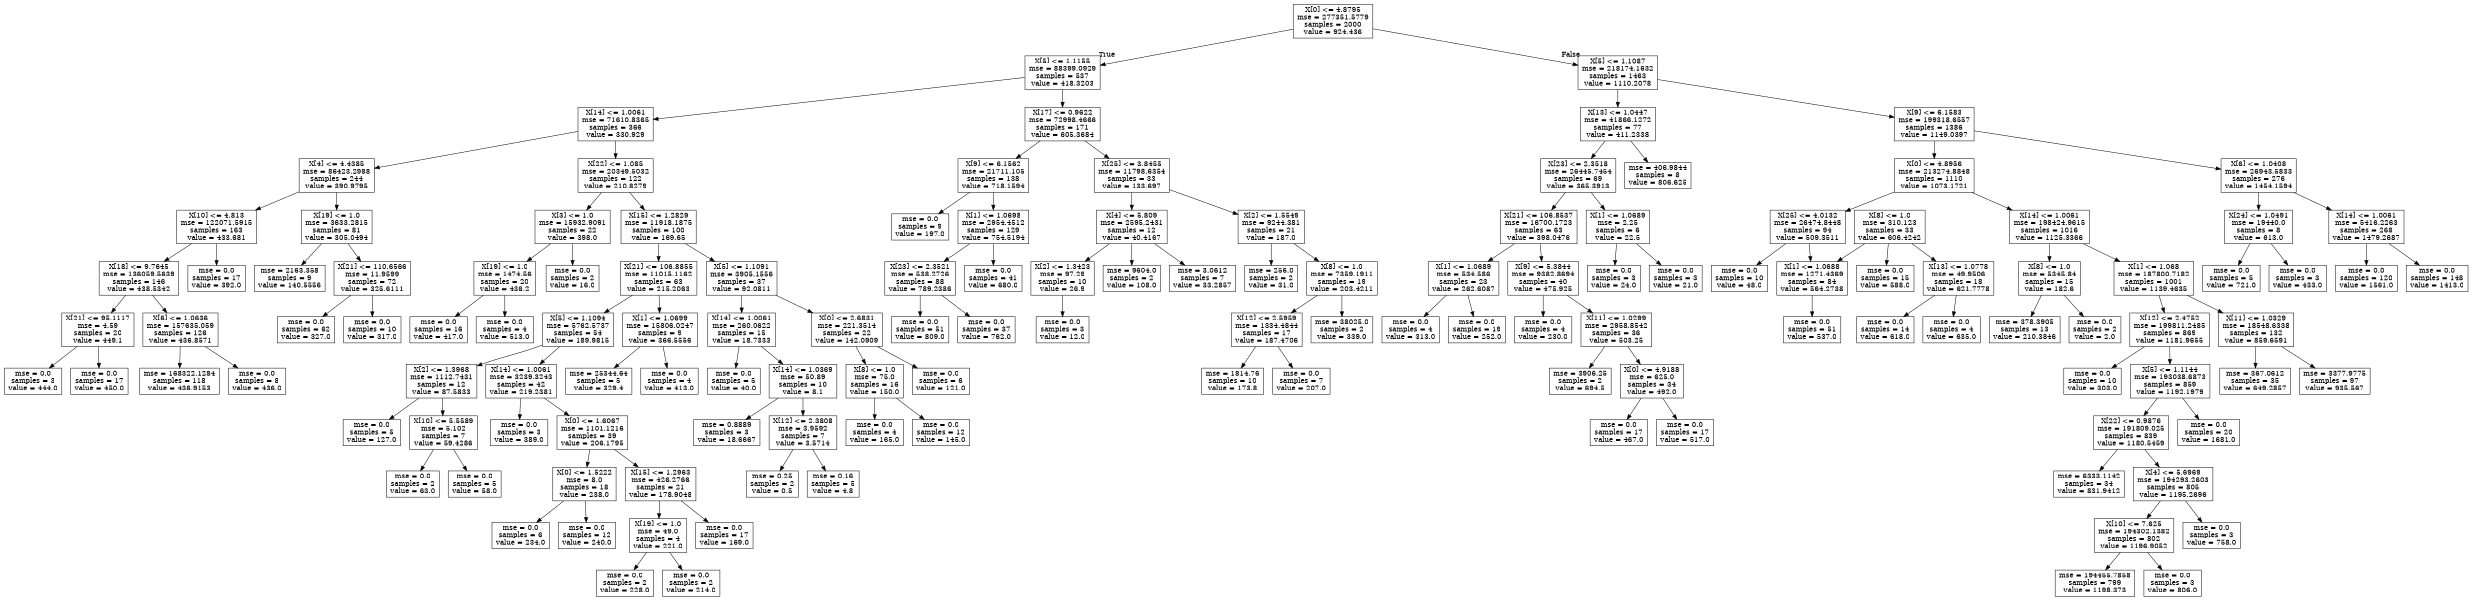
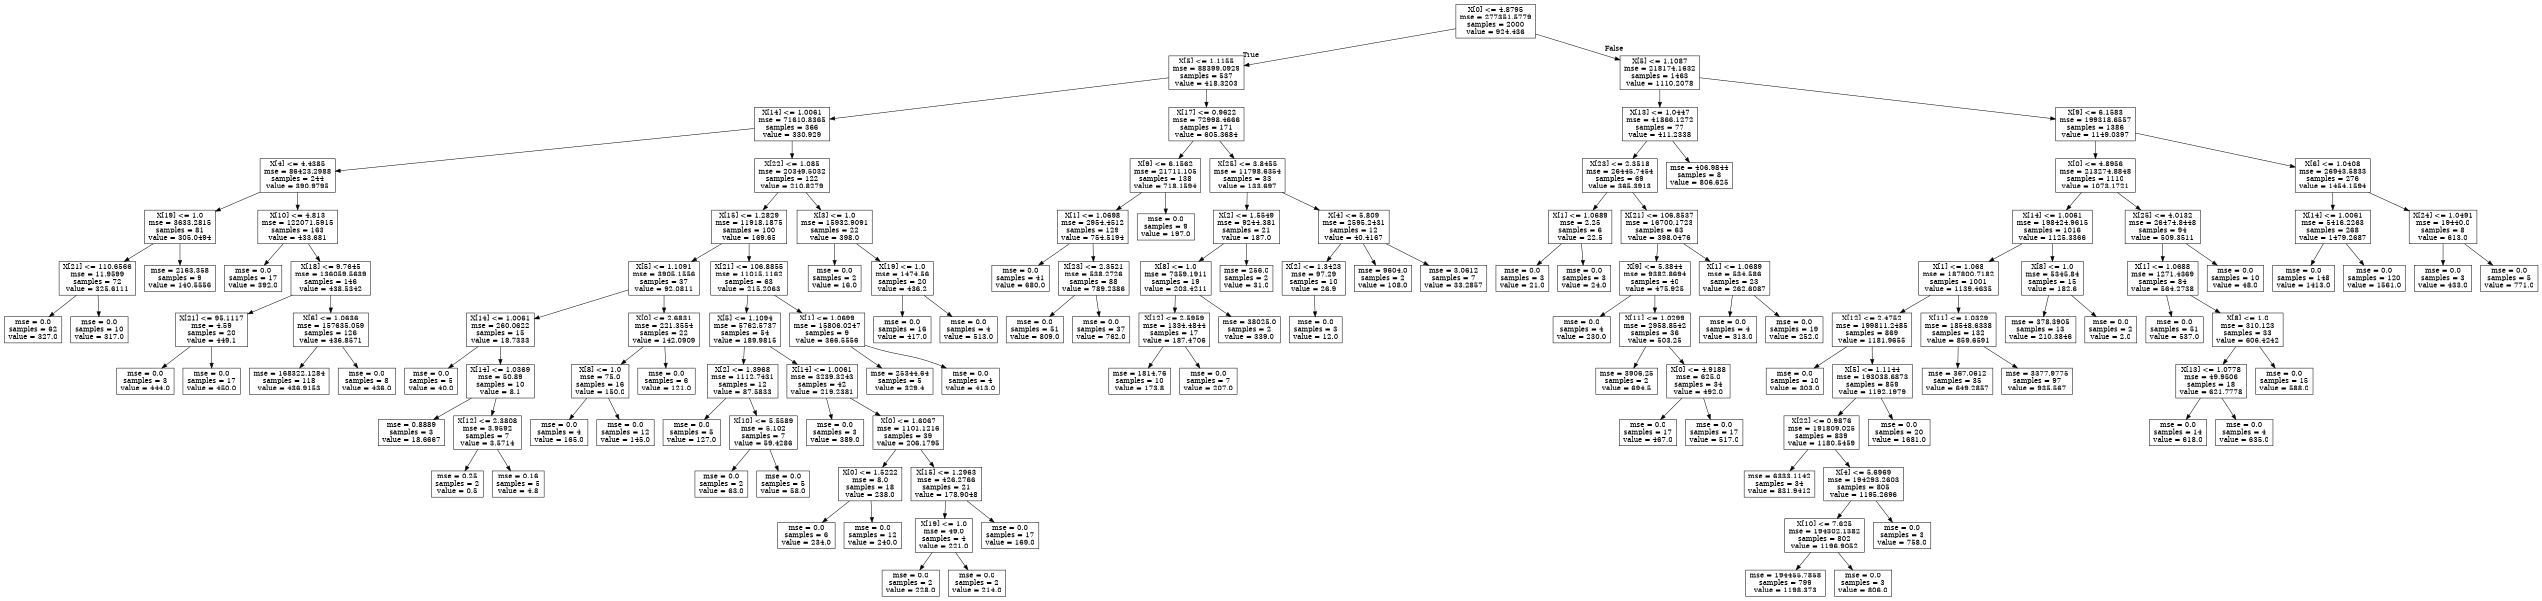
(1853, 251) -> (2203, 303)
(2231, 278) -> (2509, 278)
(847, 330) -> (664, 330)
